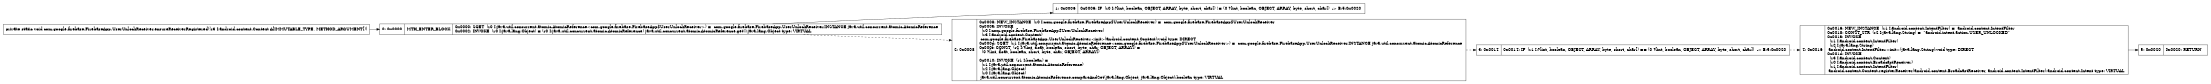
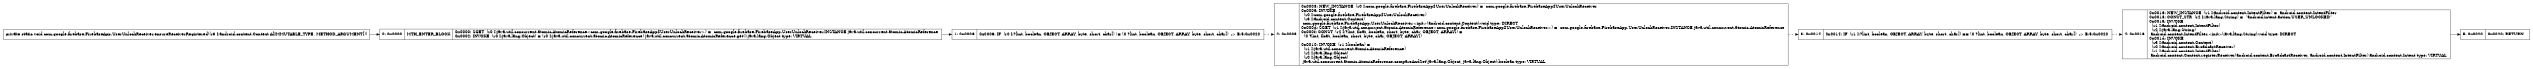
(876, 37) -> (1268, 34)
